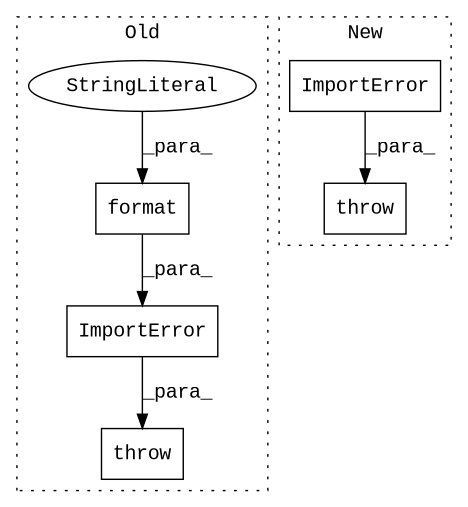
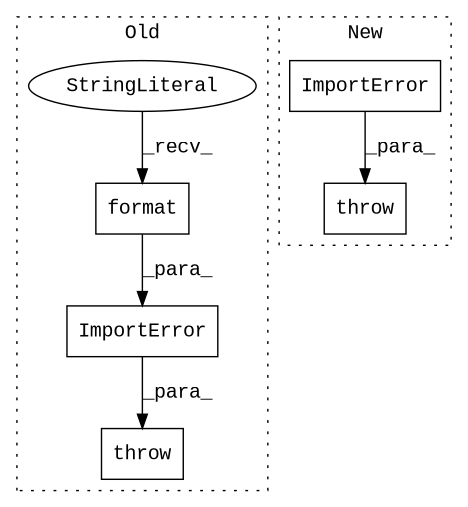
(178, 147) -> (178, 147)
